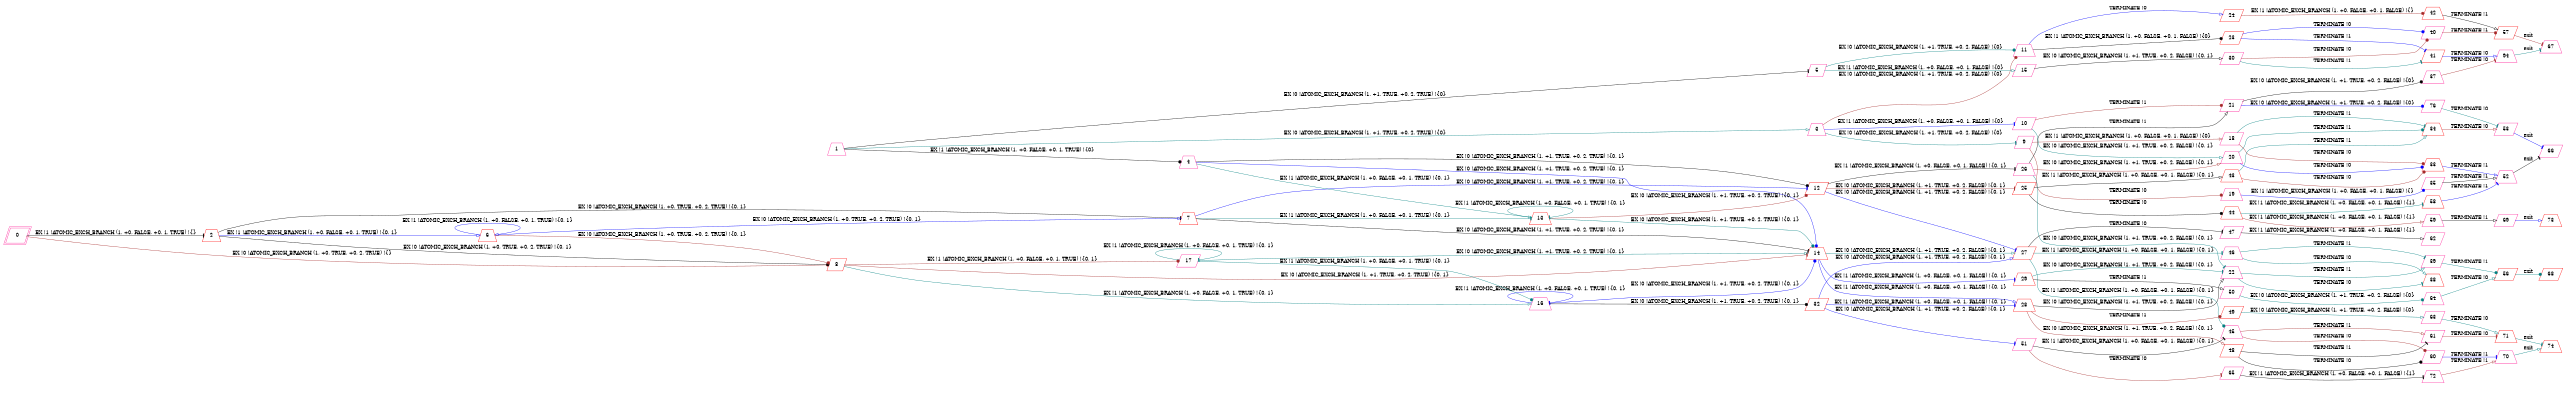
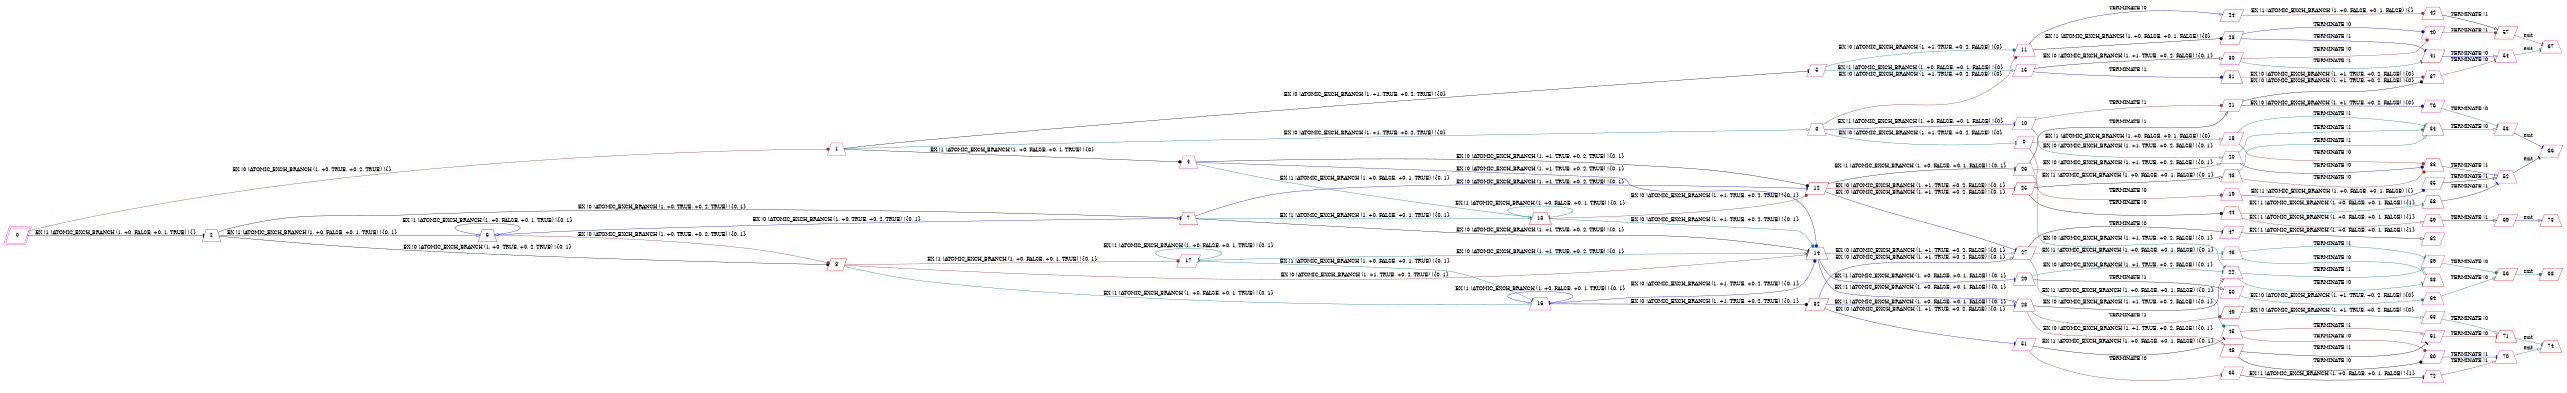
(2506, 56) -> (2506, 56)
none -> (2232, 77)
(2469, 262) -> (2469, 262)
(426, 264) -> (425, 170)
(1367, 267) -> (1367, 267)
